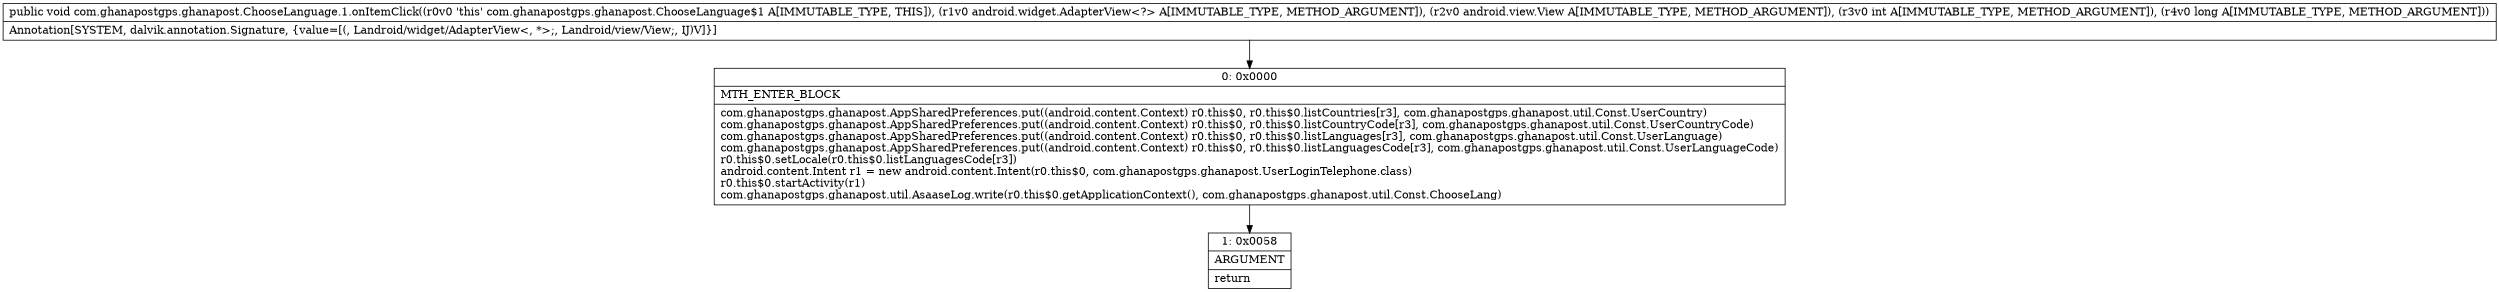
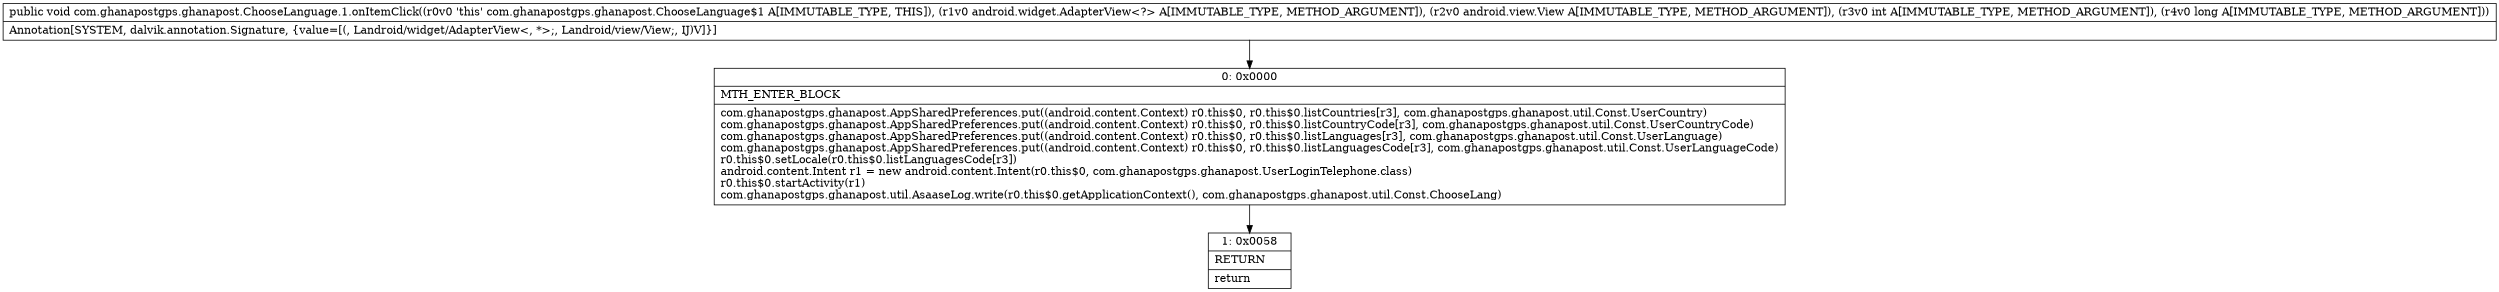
(1250, 260) -> (1240, 260)
